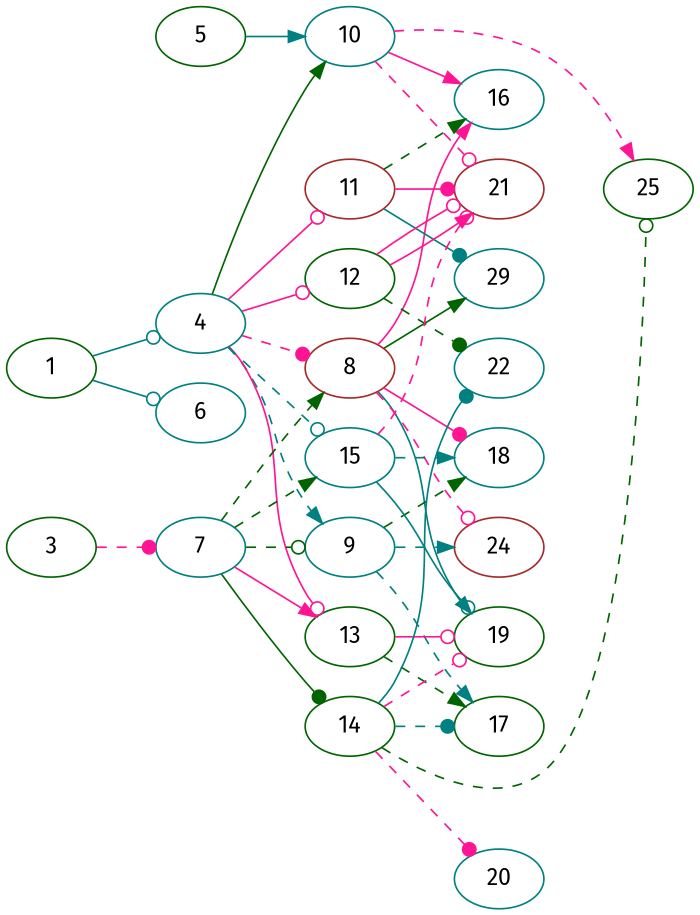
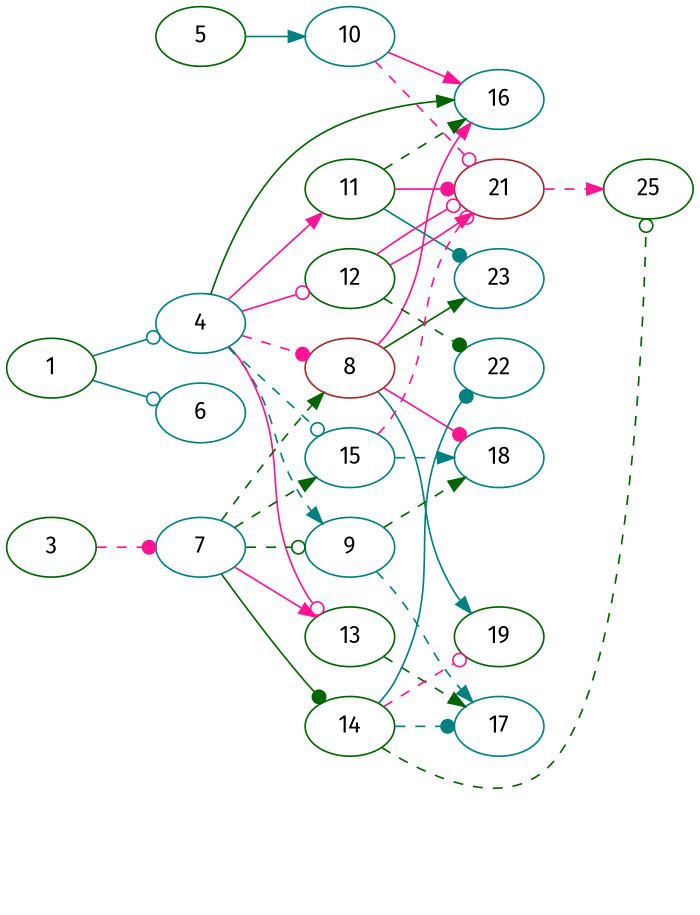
(530, 48) -> (566, 189)
(257, 182) -> (290, 157)
(350, 189) -> (350, 189)
(270, 261) -> (270, 261)
(499, 279) -> (499, 279)
(413, 529) -> none
(499, 547) -> none
(418, 637) -> none
(499, 726) -> (499, 726)
(499, 879) -> none
